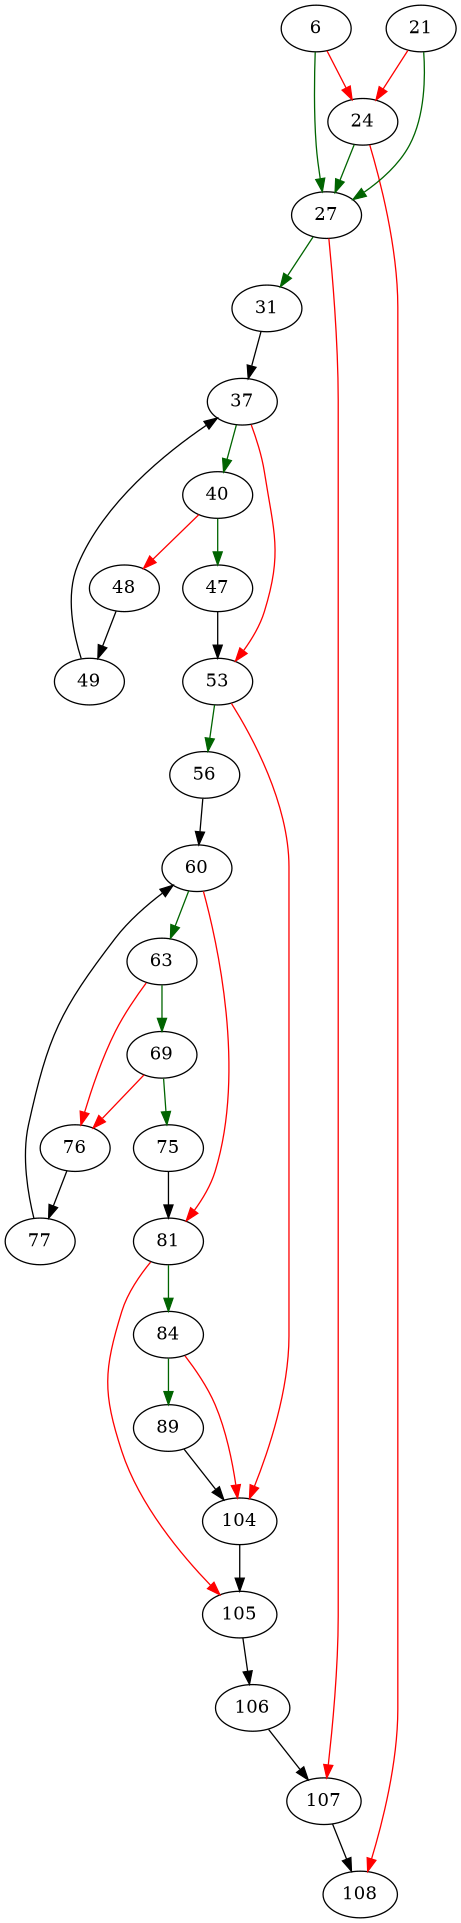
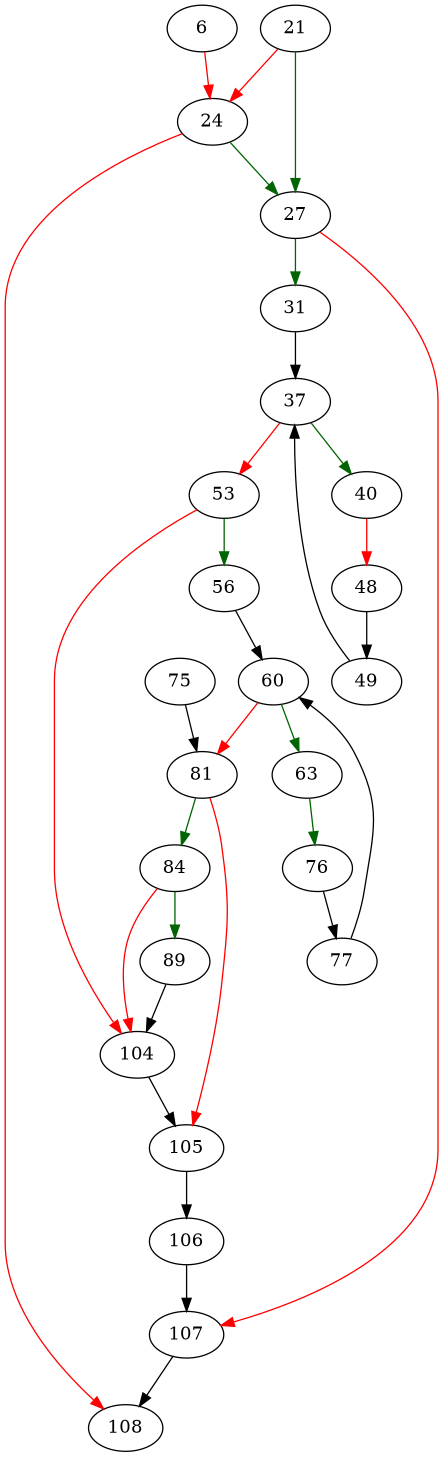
(315, 116) -> none
(218, 588) -> none
(109, 1045) -> (312, 815)
(162, 1055) -> none
